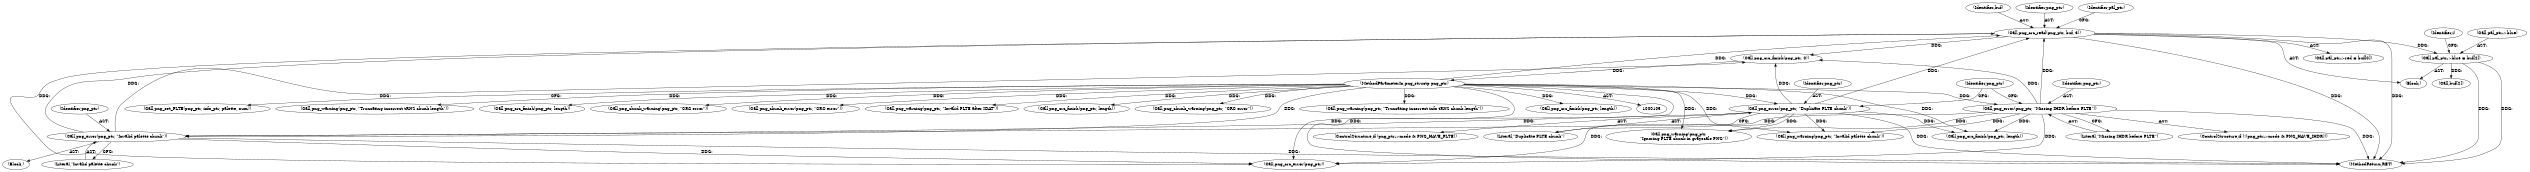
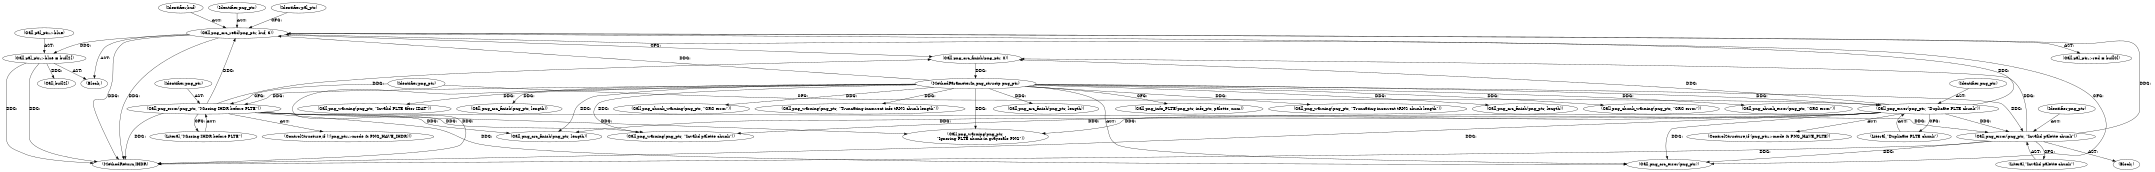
(2443, 33) -> none
(1937, 46) -> (656, 46)
(45, 96) -> (2099, 96)
(197, 109) -> (1189, 109)
(1652, 109) -> none
(1337, 121) -> (1112, 121)
(2371, 165) -> (125, 165)
